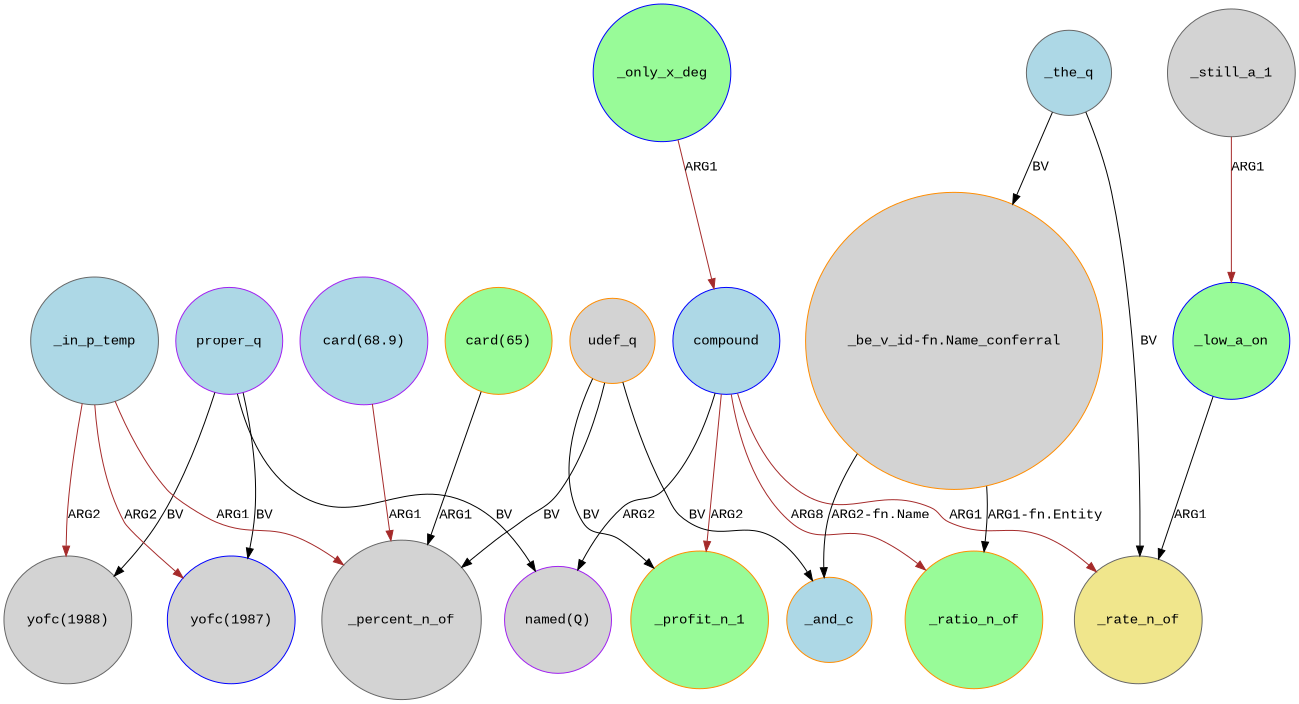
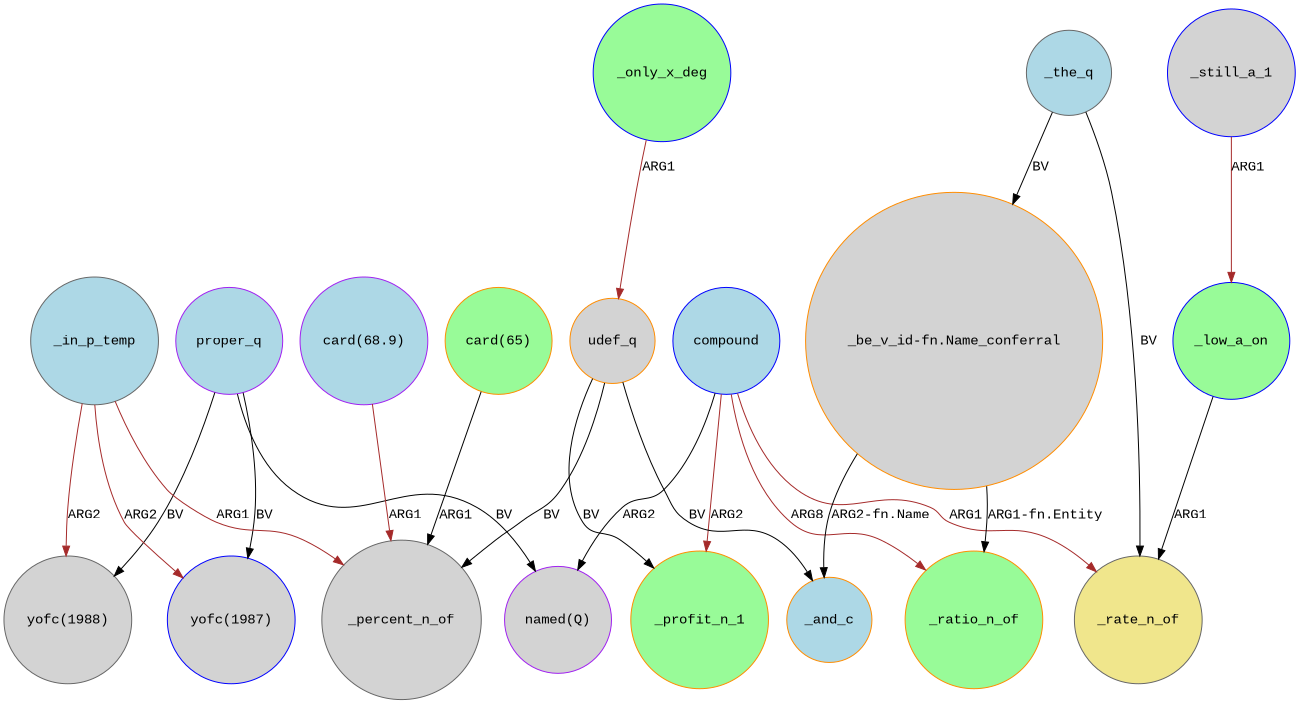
(1231, 73) -> (1231, 73)
(695, 209) -> (632, 214)
